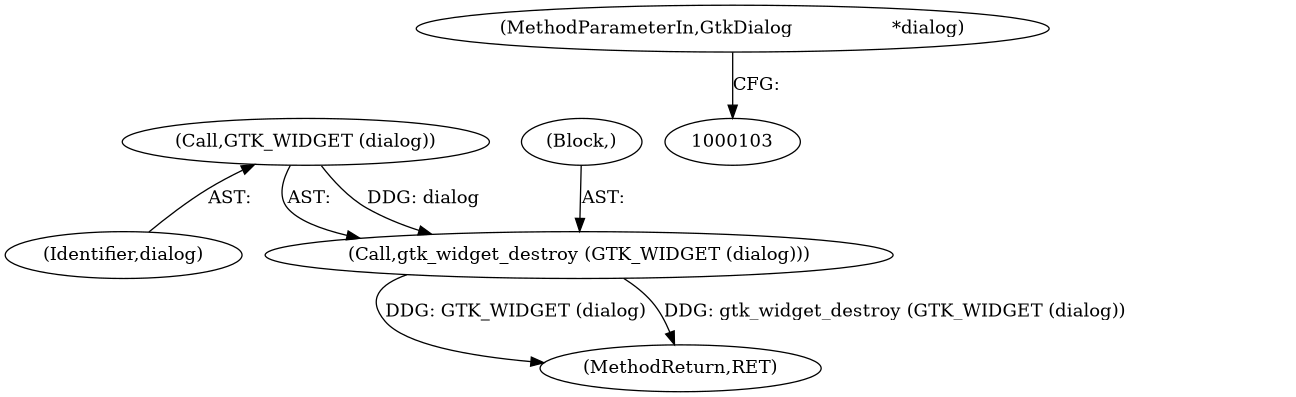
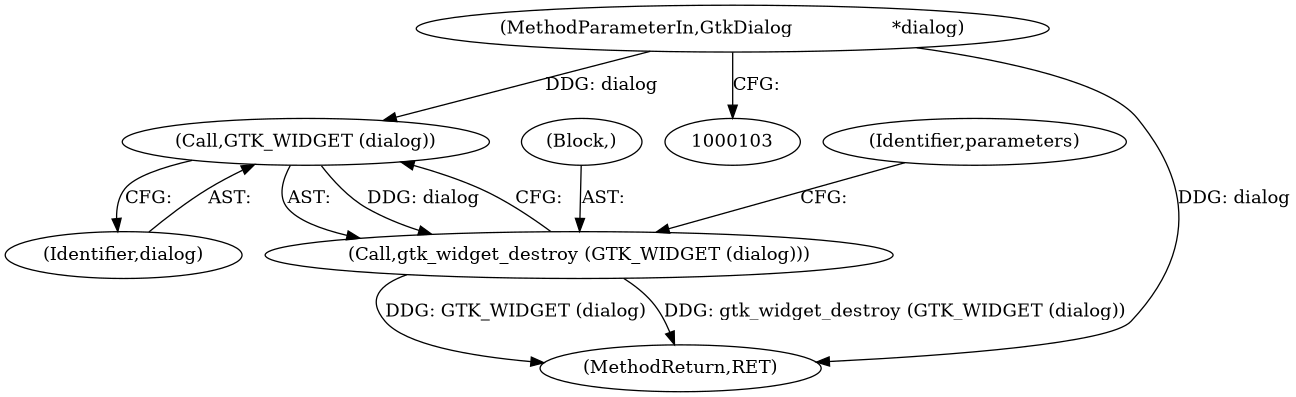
none -> (523, 84)
none -> (975, 142)
none -> (142, 177)
none -> (486, 191)
none -> (1172, 256)
